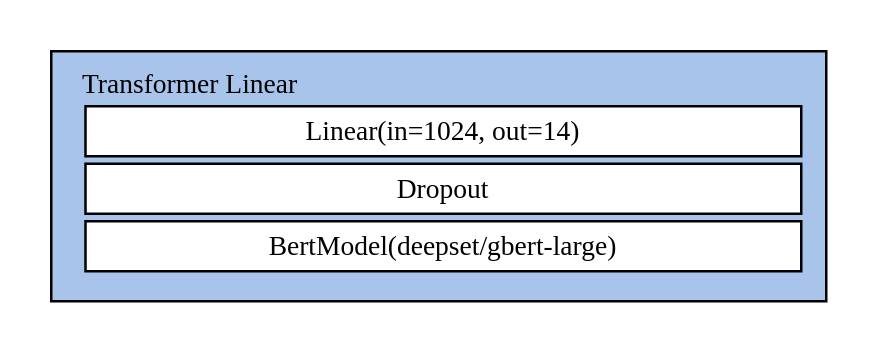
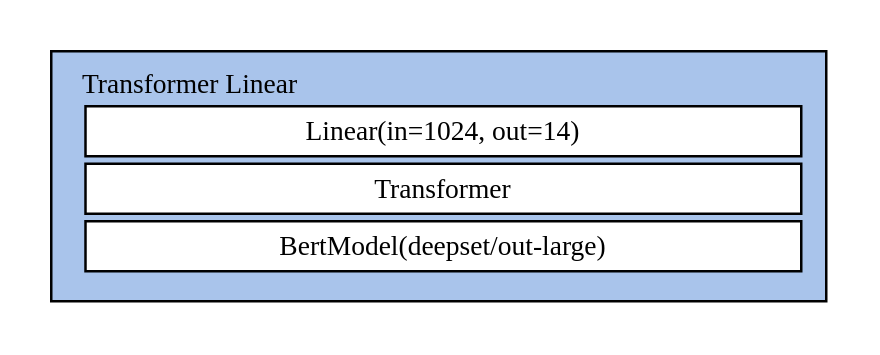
(444, 189) -> (444, 189)
(444, 246) -> (444, 246)
